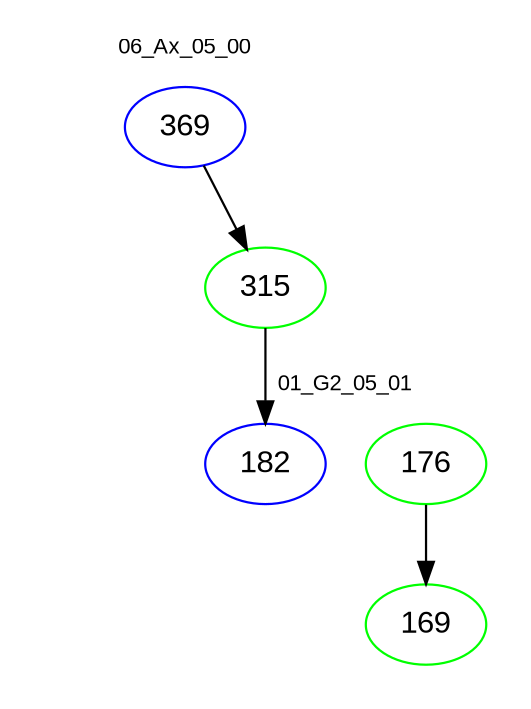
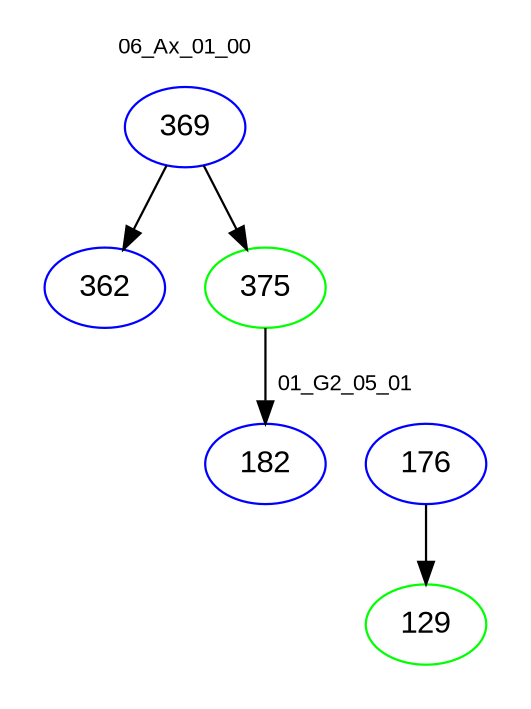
(185, 48) -> (185, 48)
none -> (105, 288)
(265, 288) -> (265, 288)
(426, 464) -> (426, 464)
(426, 625) -> (426, 625)
